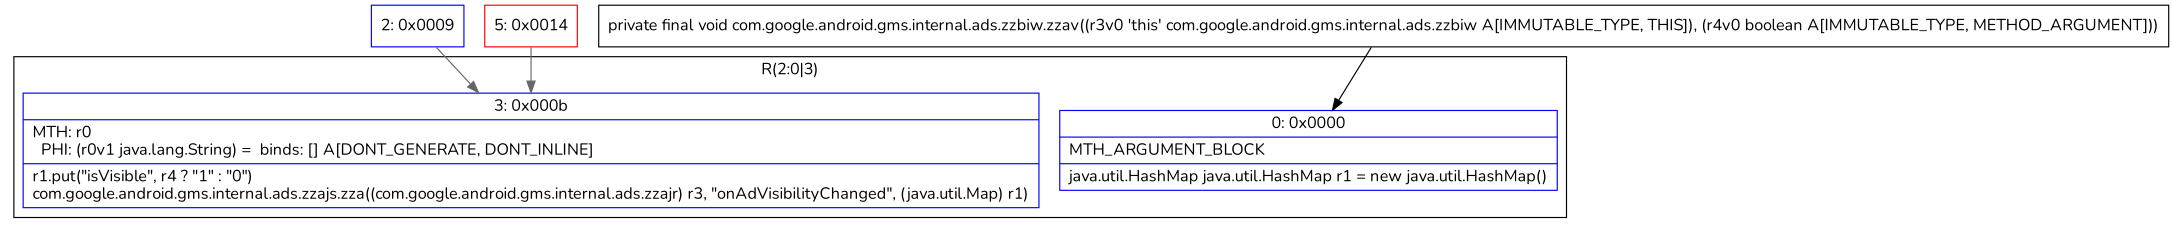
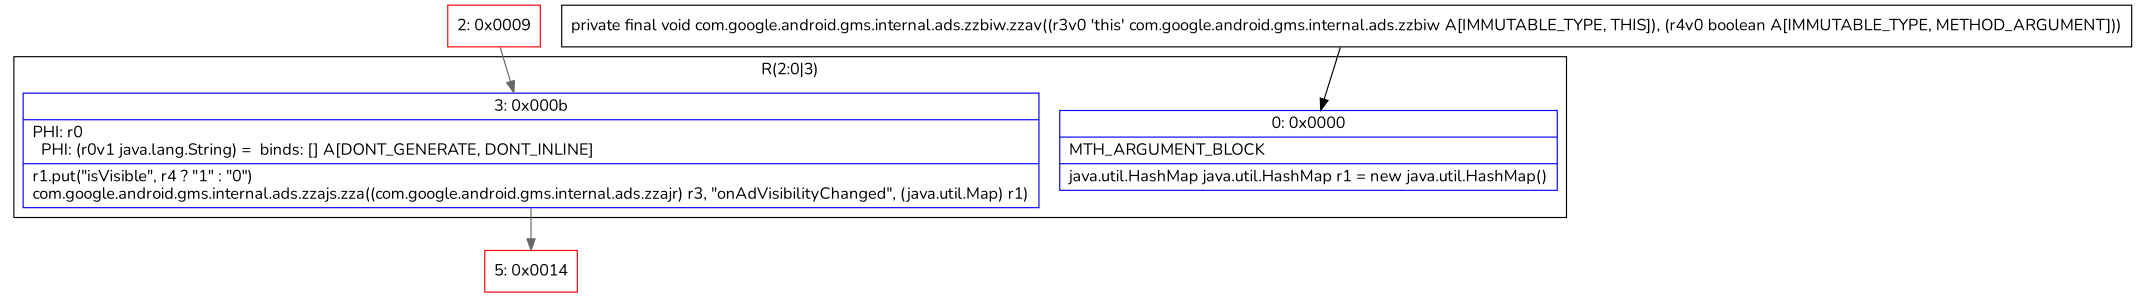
(418, 26) -> (494, 26)
(531, 64) -> (531, 225)
(64, 132) -> (60, 132)
